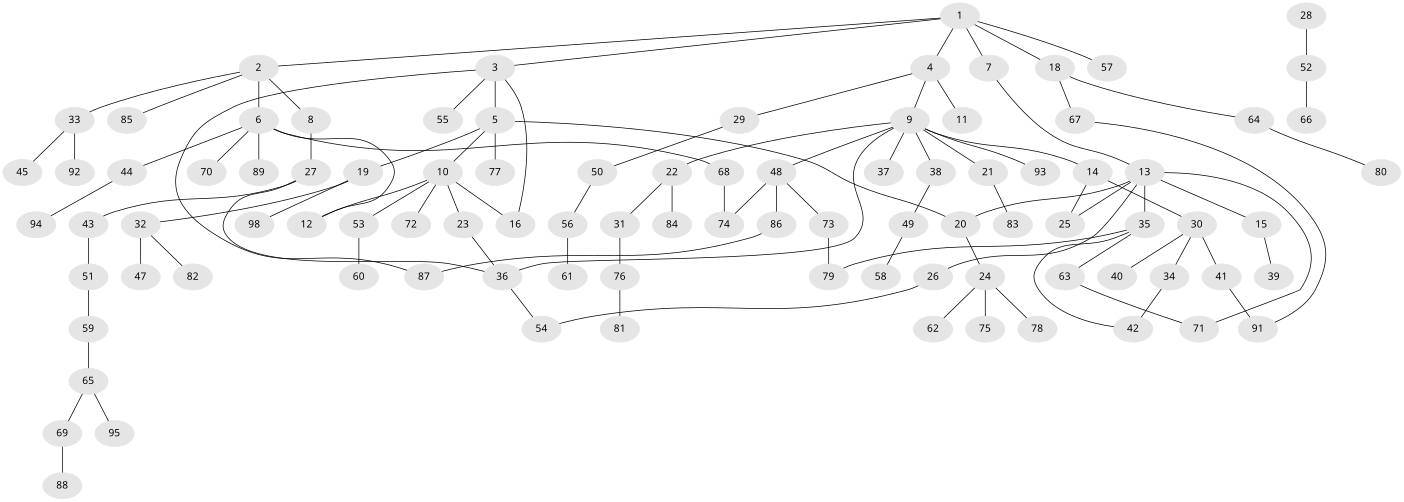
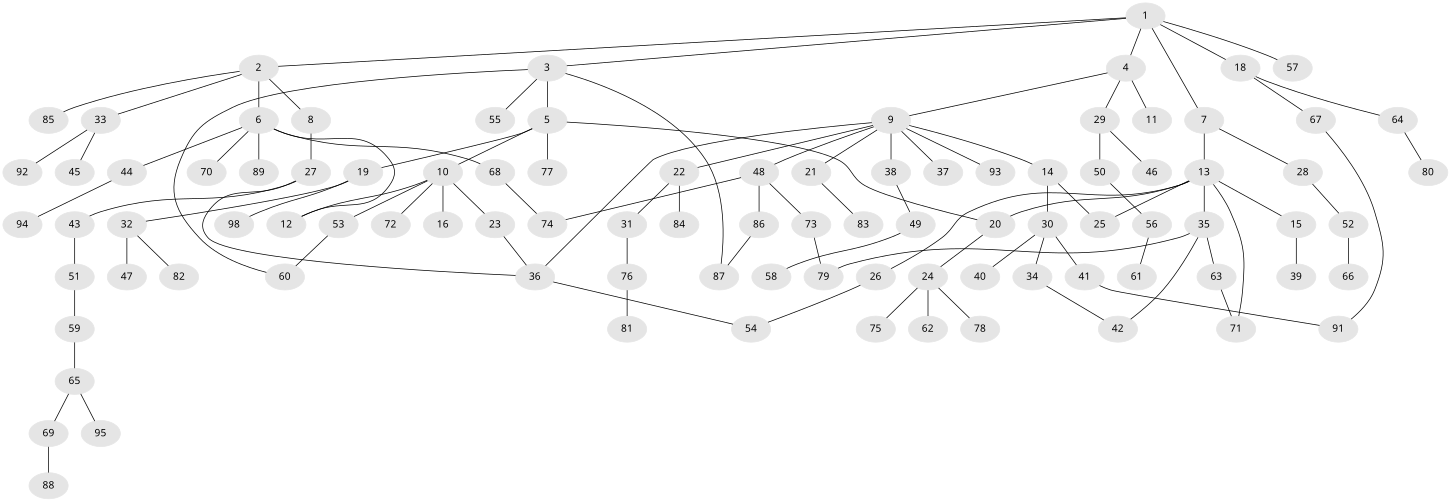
(526, 137) -> (274, 95)
none -> (1253, 146)
none -> (1152, 173)
